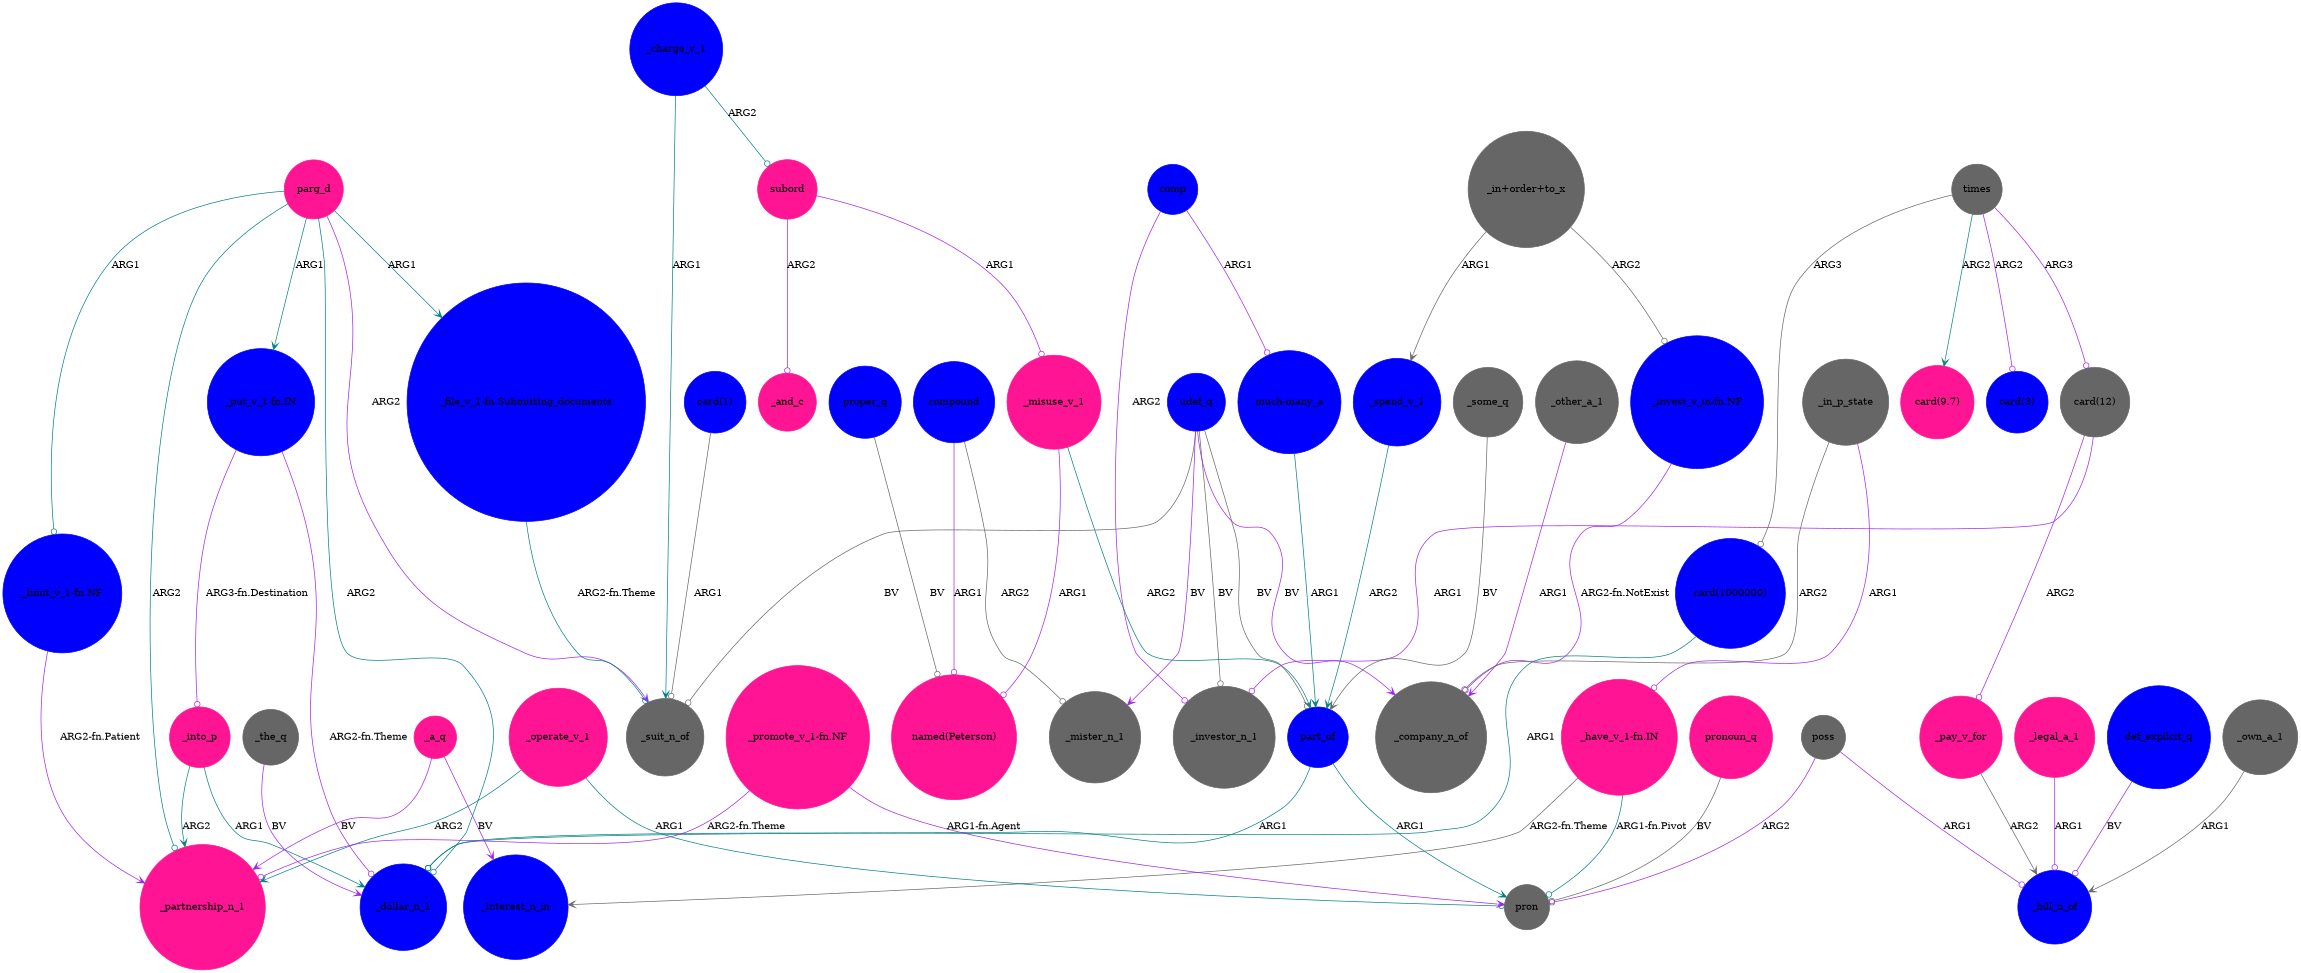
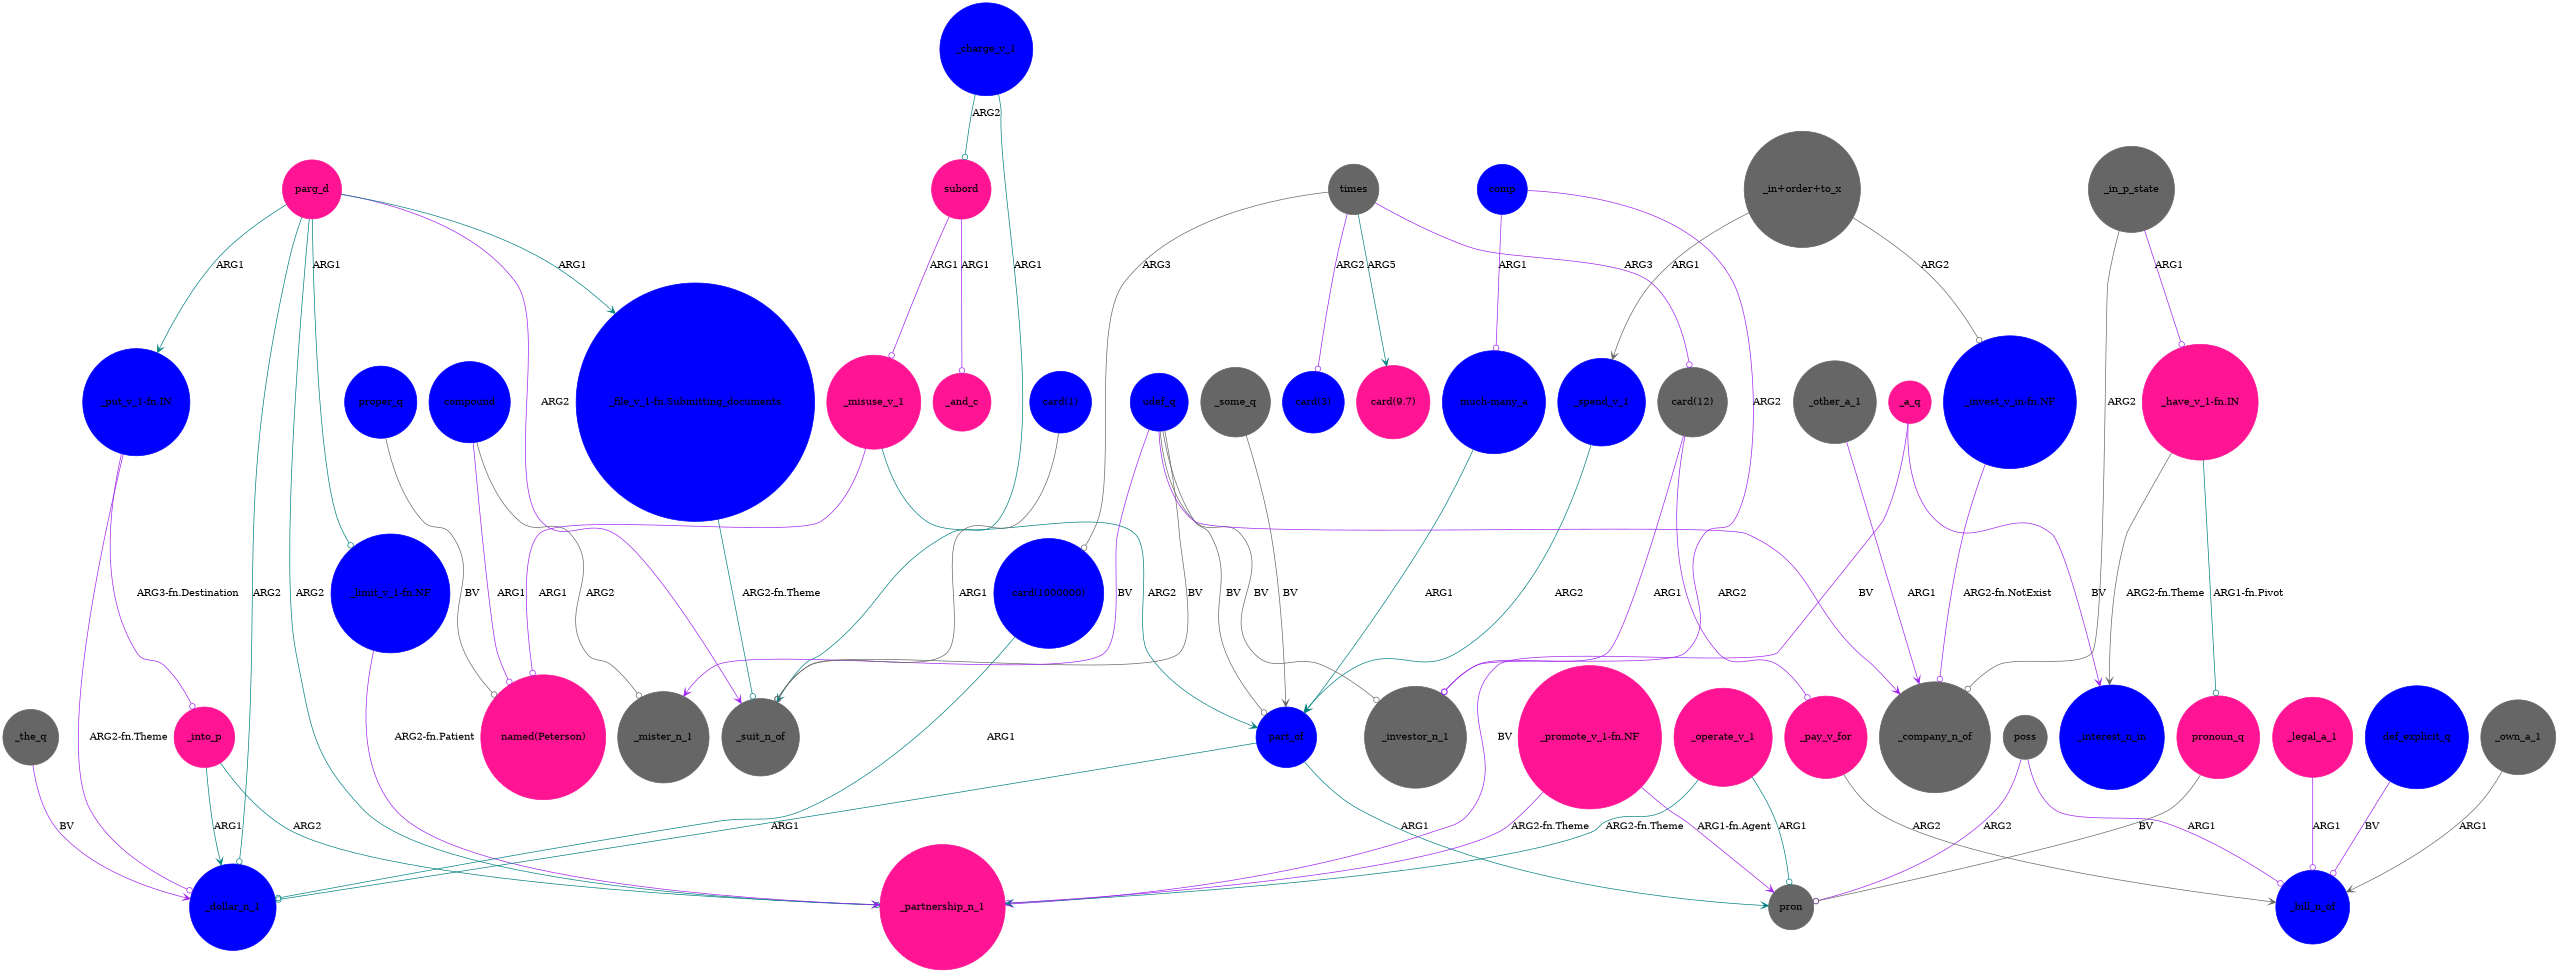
(802, 265) -> (976, 265)
(1977, 265) -> (1382, 265)
(449, 827) -> (1645, 827)
(1599, 853) -> (2210, 575)
